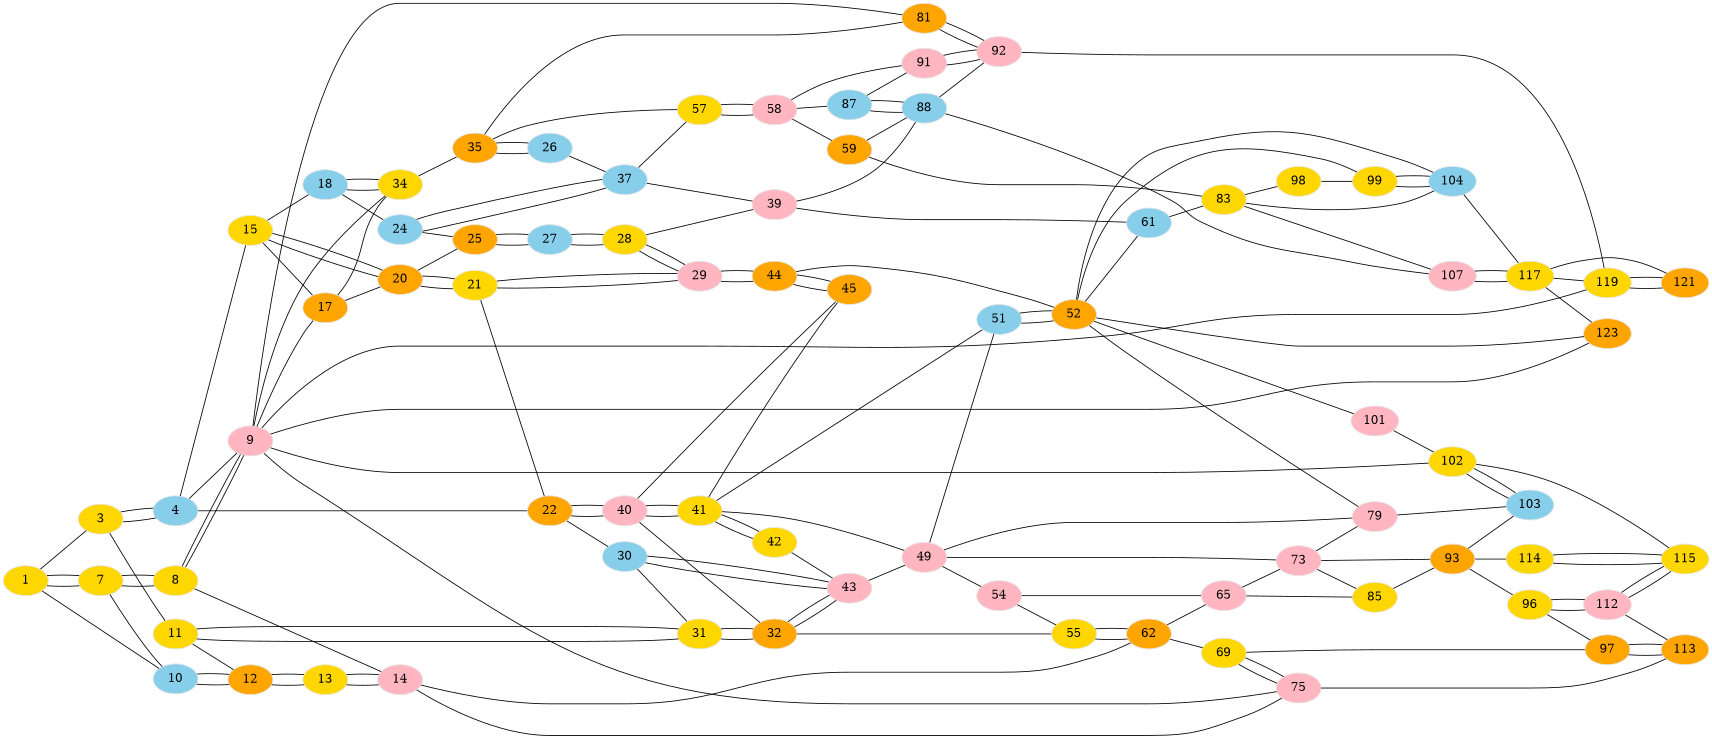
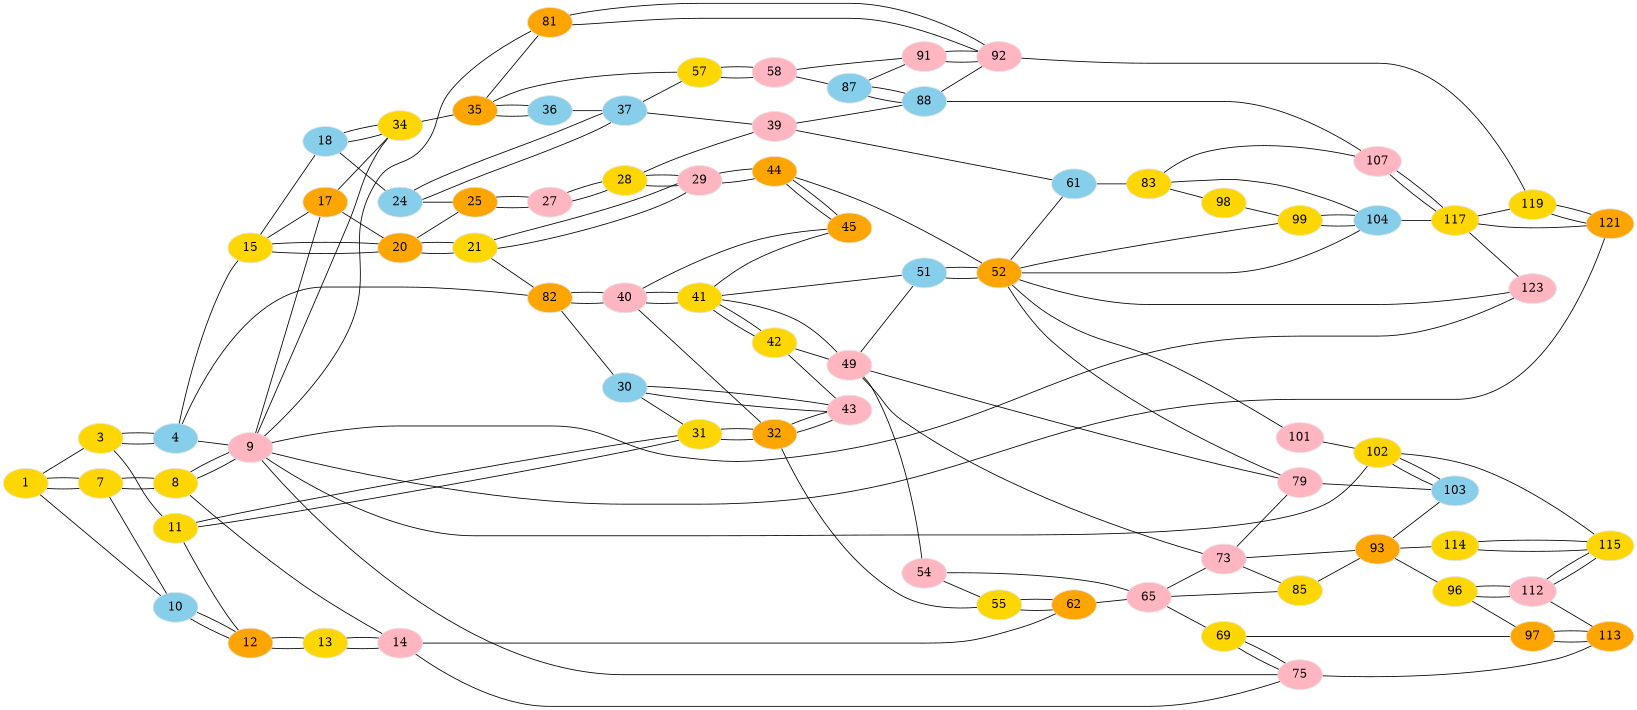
(550, 148) -> (550, 111)
(849, 150) -> none
(550, 240) -> (550, 202)
(1607, 334) -> (1533, 289)
(913, 347) -> (979, 458)
(550, 511) -> (550, 298)
(887, 573) -> (812, 354)
(1186, 644) -> (1186, 617)
